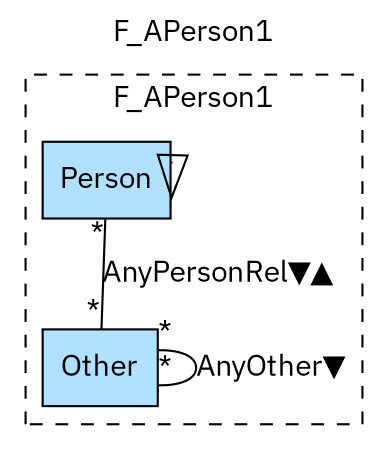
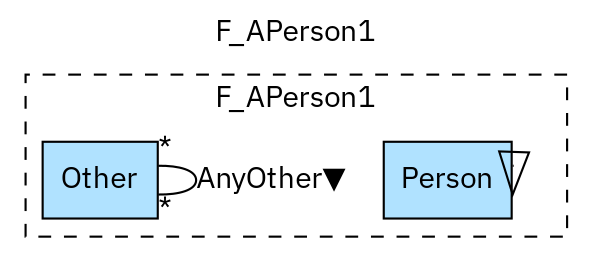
(103, 274) -> none
